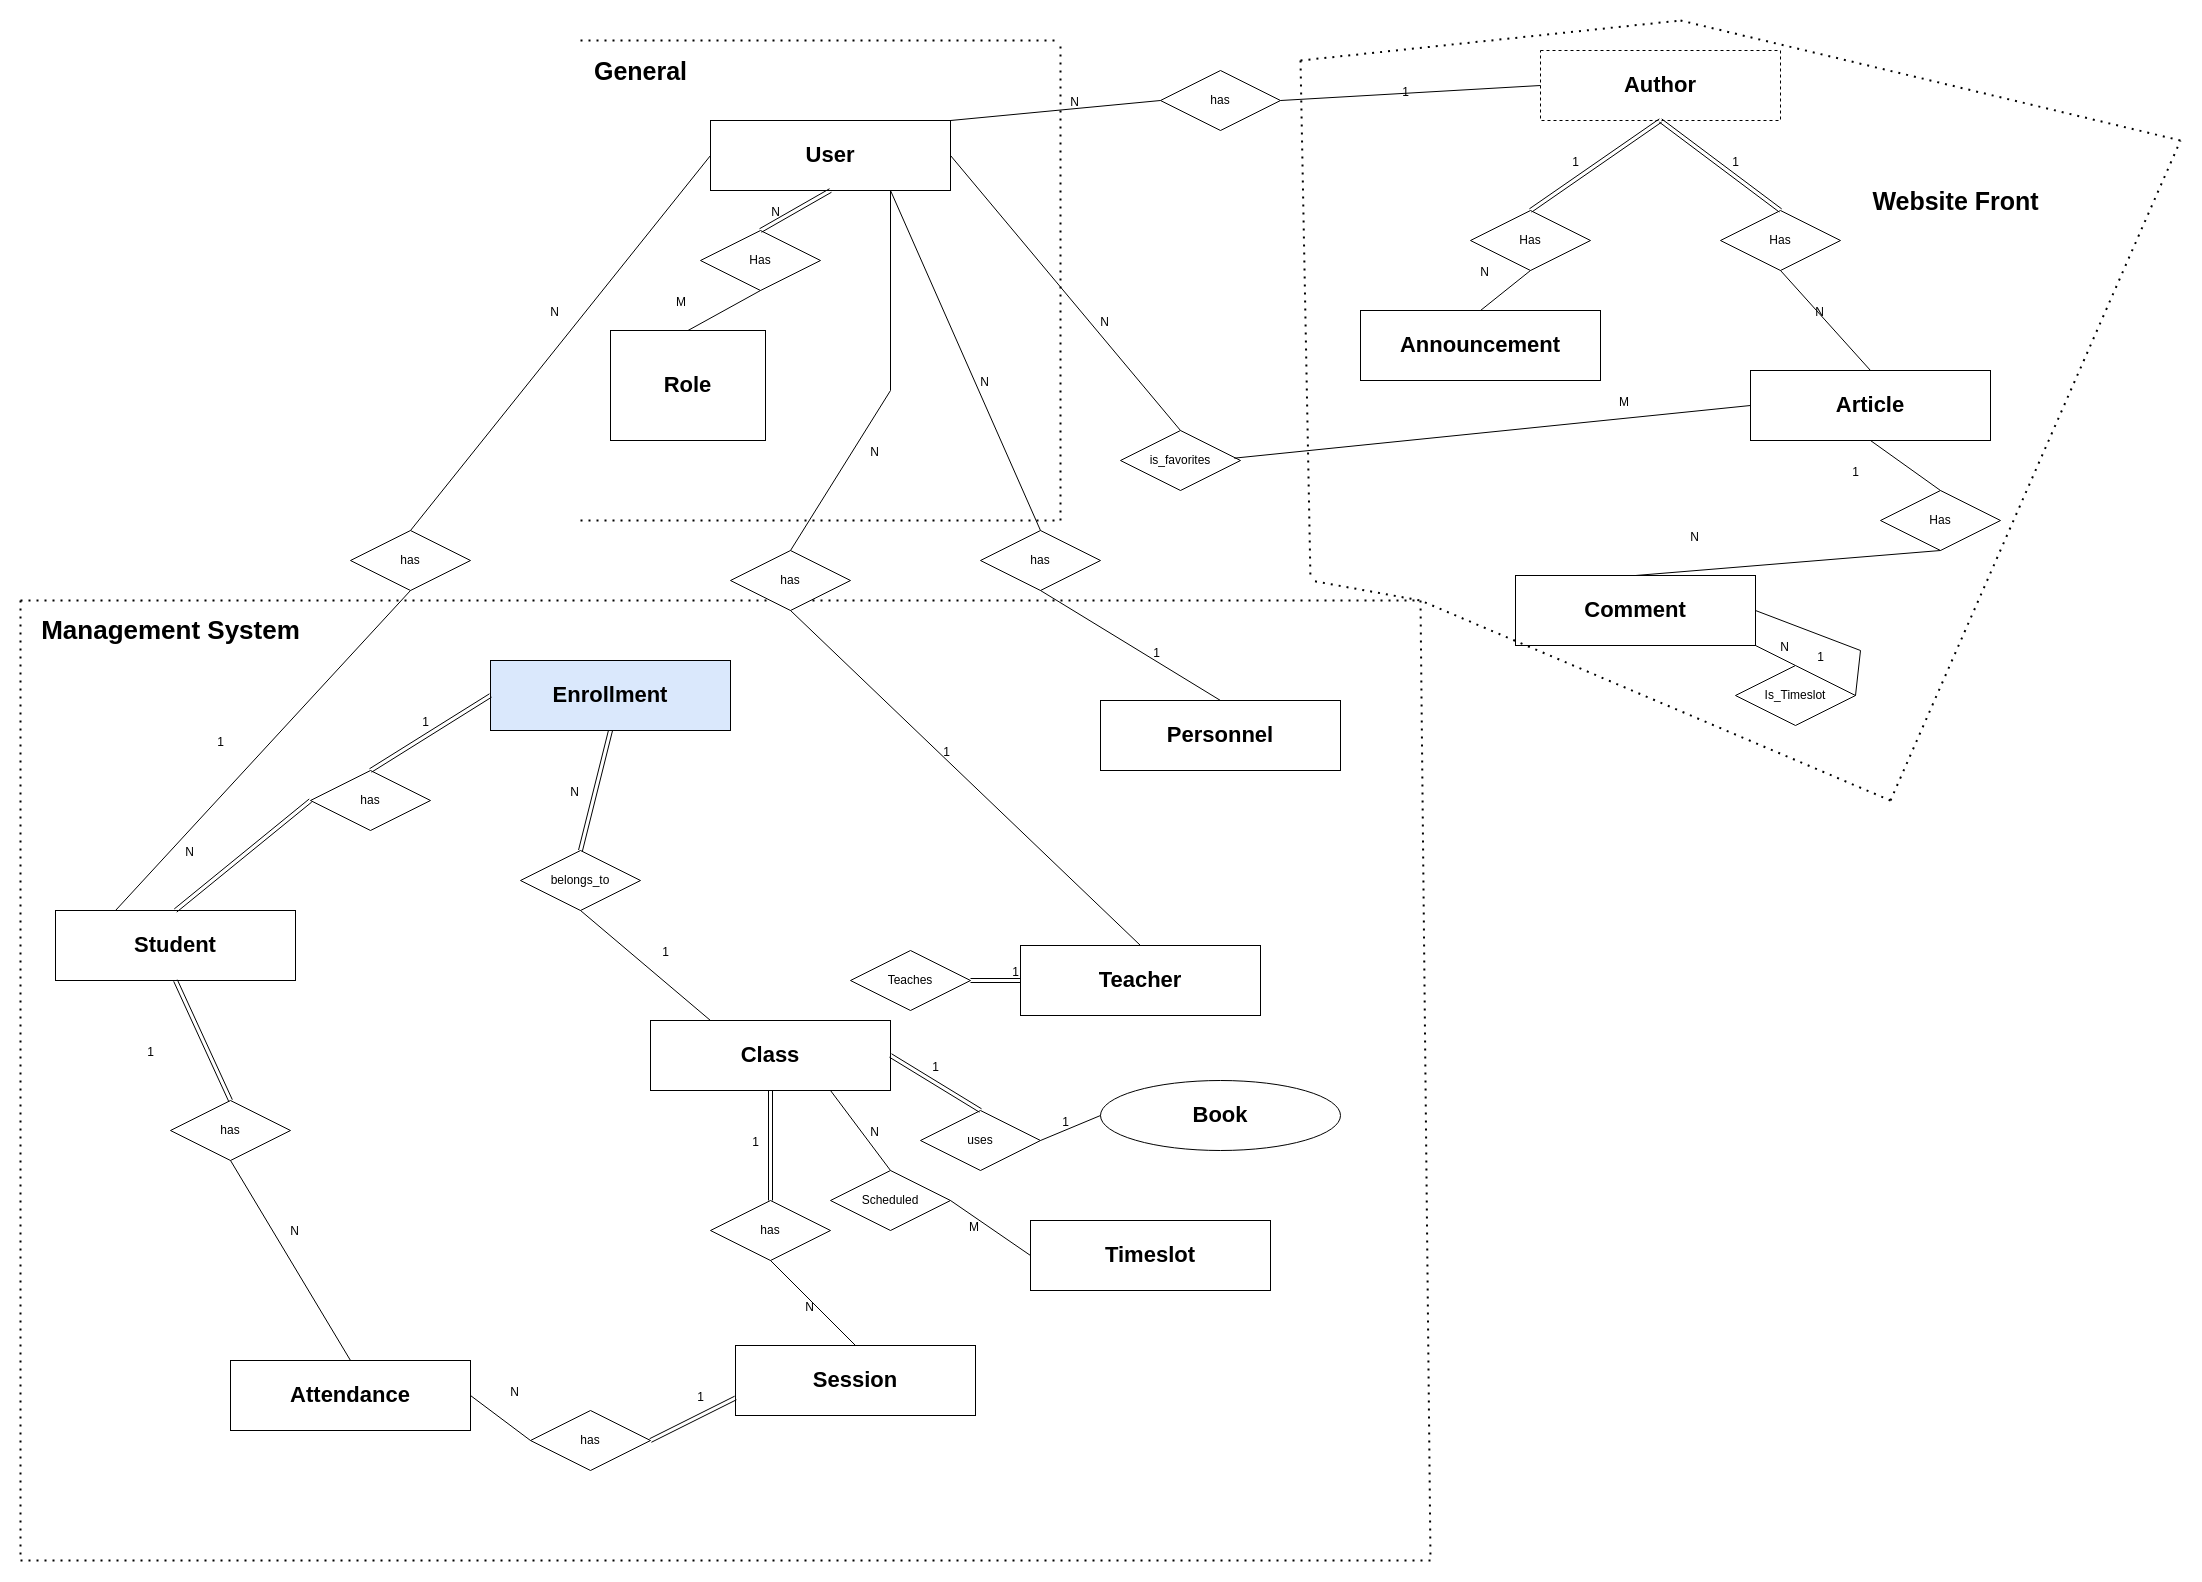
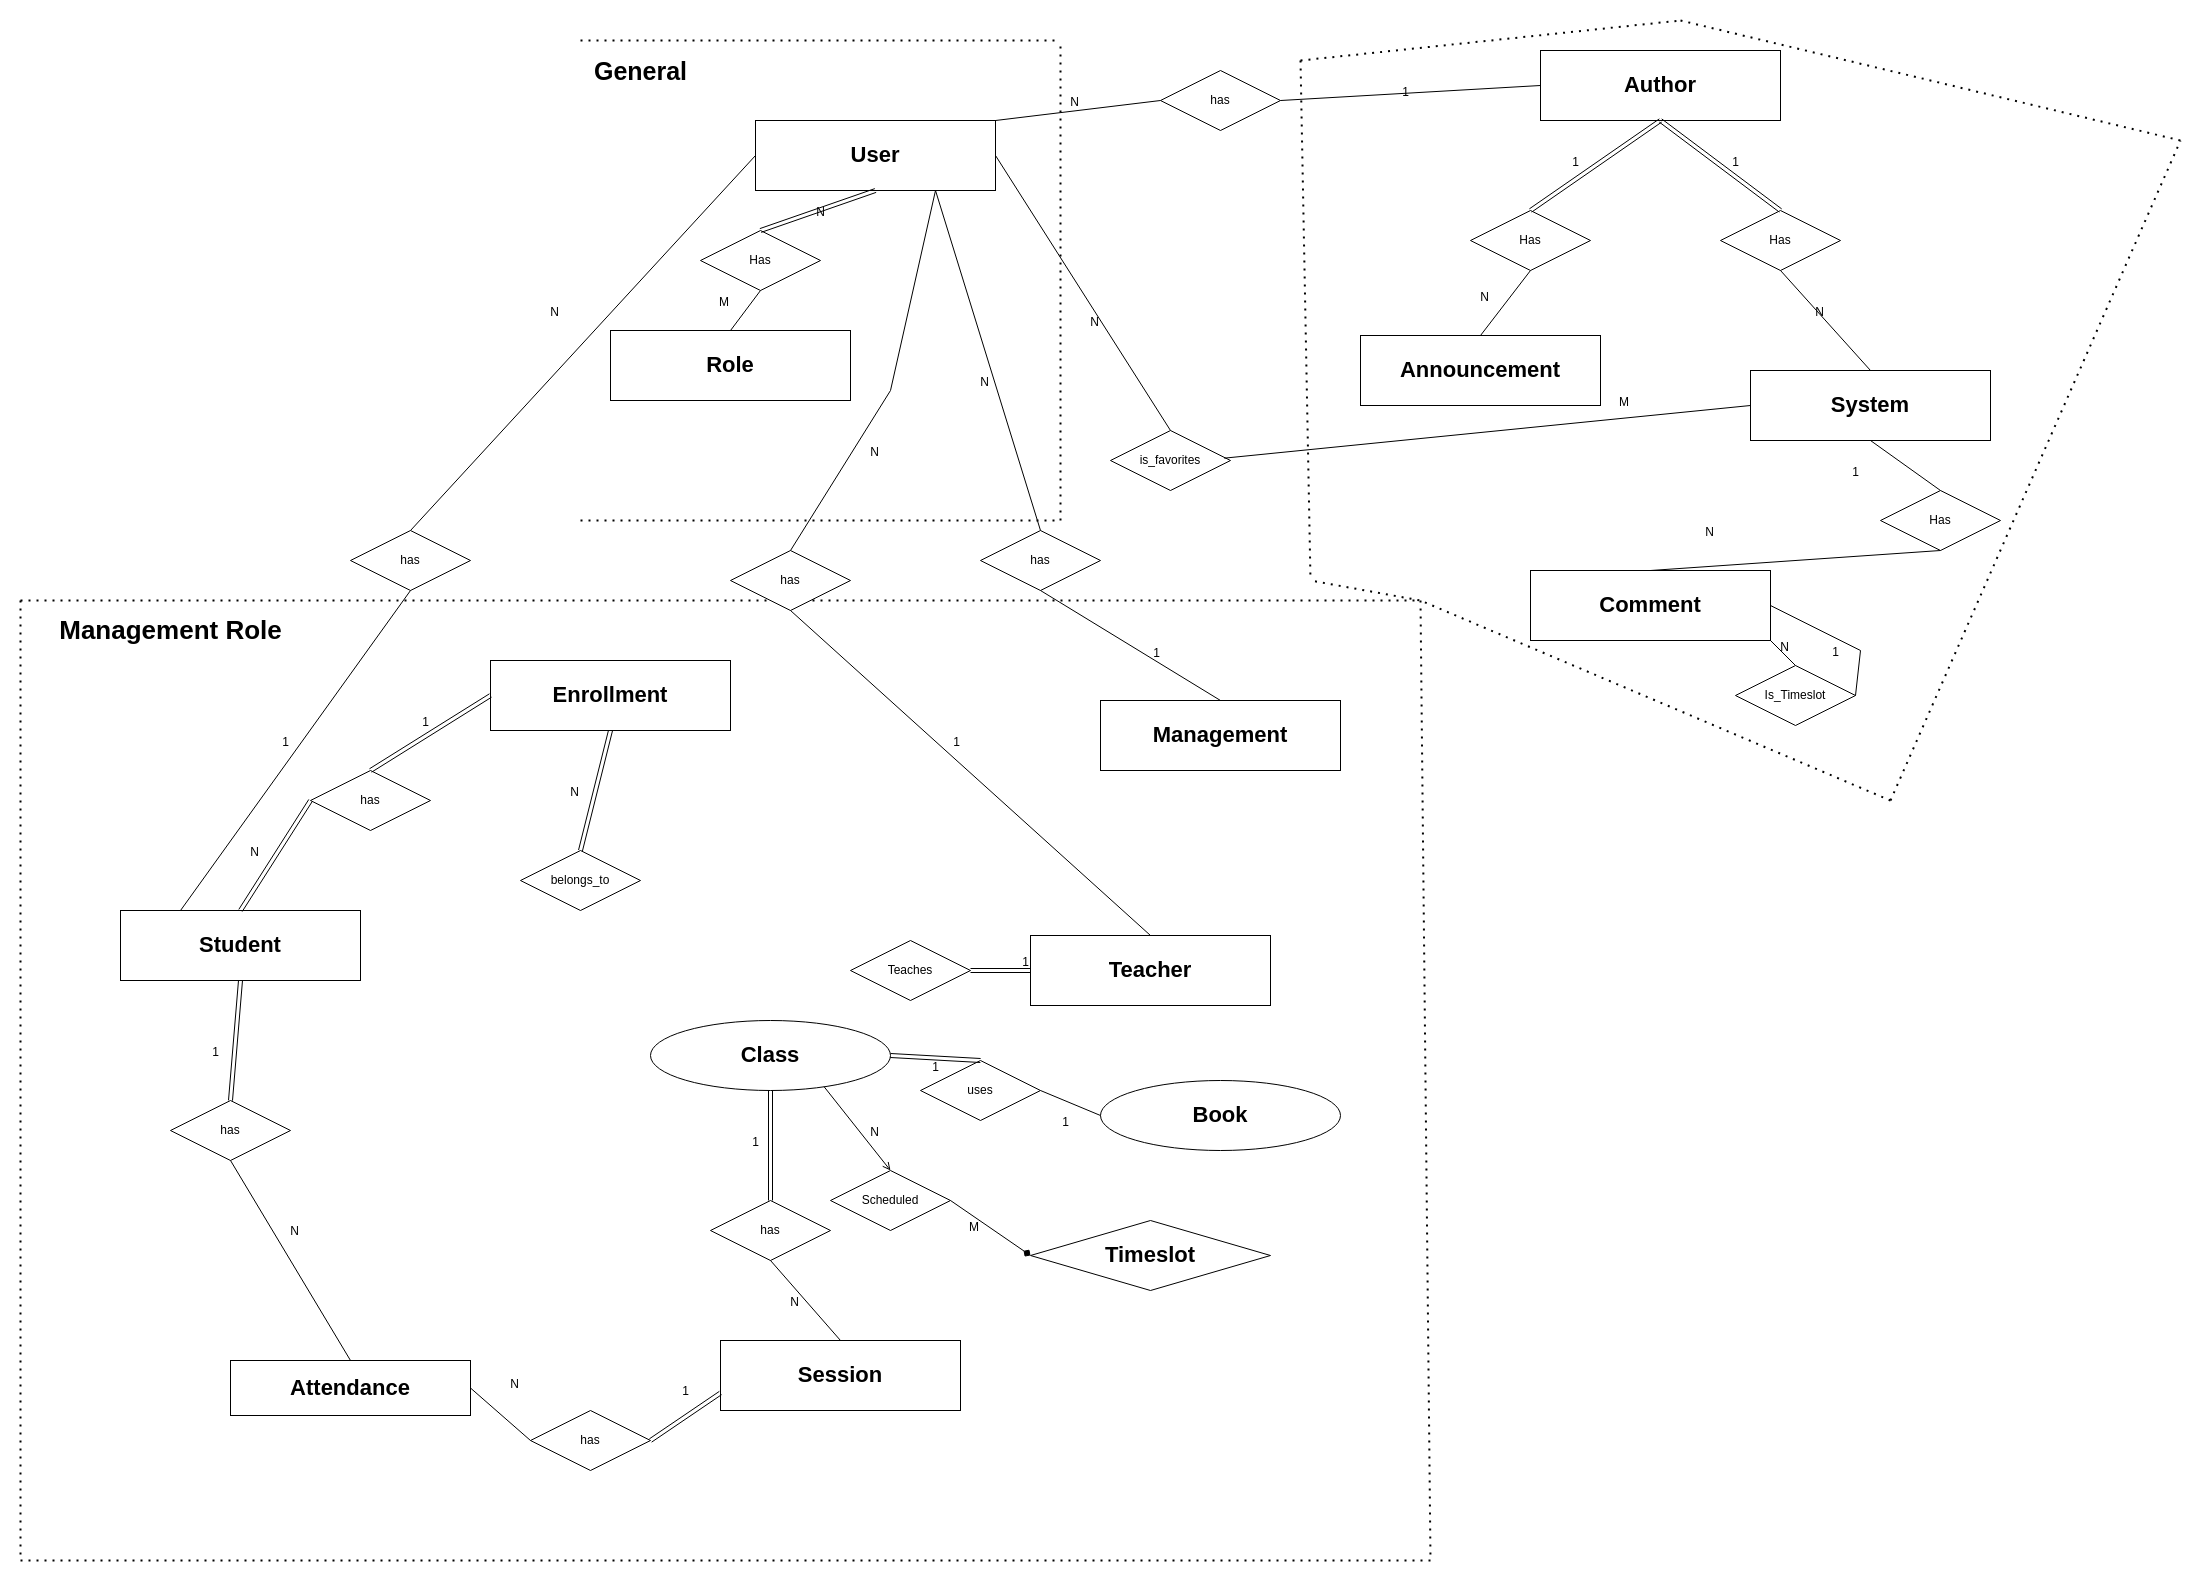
(1661, 86) -> (1661, 86)
(831, 156) -> (876, 156)
(1956, 201) -> none
(1481, 346) -> (1481, 371)
(688, 386) -> (731, 366)
(1871, 406) -> (1871, 406)
(1181, 461) -> (1171, 461)
(1636, 611) -> (1651, 606)
(171, 631) -> (171, 631)
(611, 696) -> (611, 696)
(1221, 736) -> (1221, 736)
(176, 946) -> (241, 946)
(646, 966) -> none
(911, 981) -> (911, 971)
(1141, 981) -> (1151, 971)
(771, 1056) -> (771, 1056)
(861, 1131) -> (857, 1128)
(981, 1141) -> (981, 1091)
(1026, 1253) -> (1023, 1251)
(1151, 1256) -> (1151, 1256)
(856, 1381) -> (841, 1376)
(351, 1396) -> (351, 1388)
